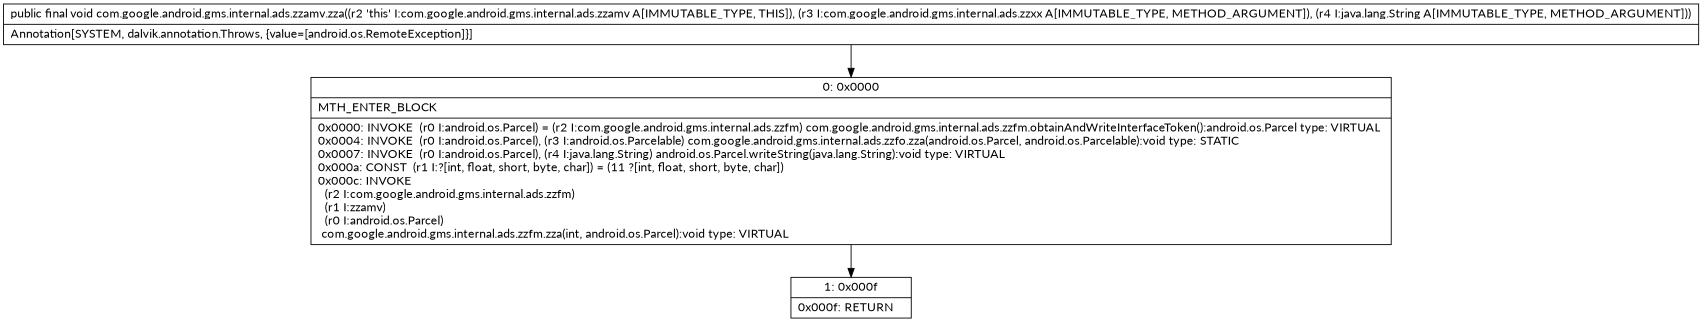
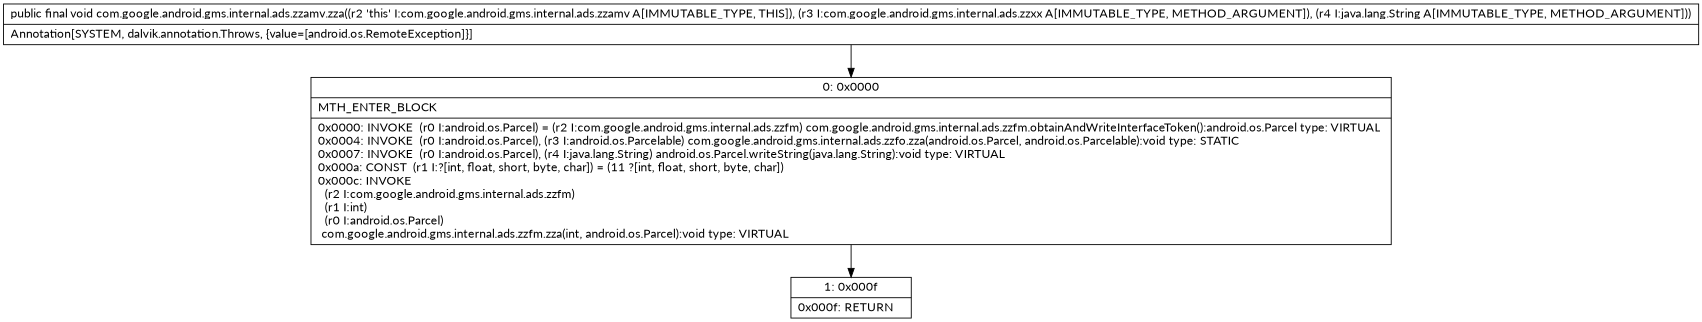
(352, 207) -> (343, 207)
